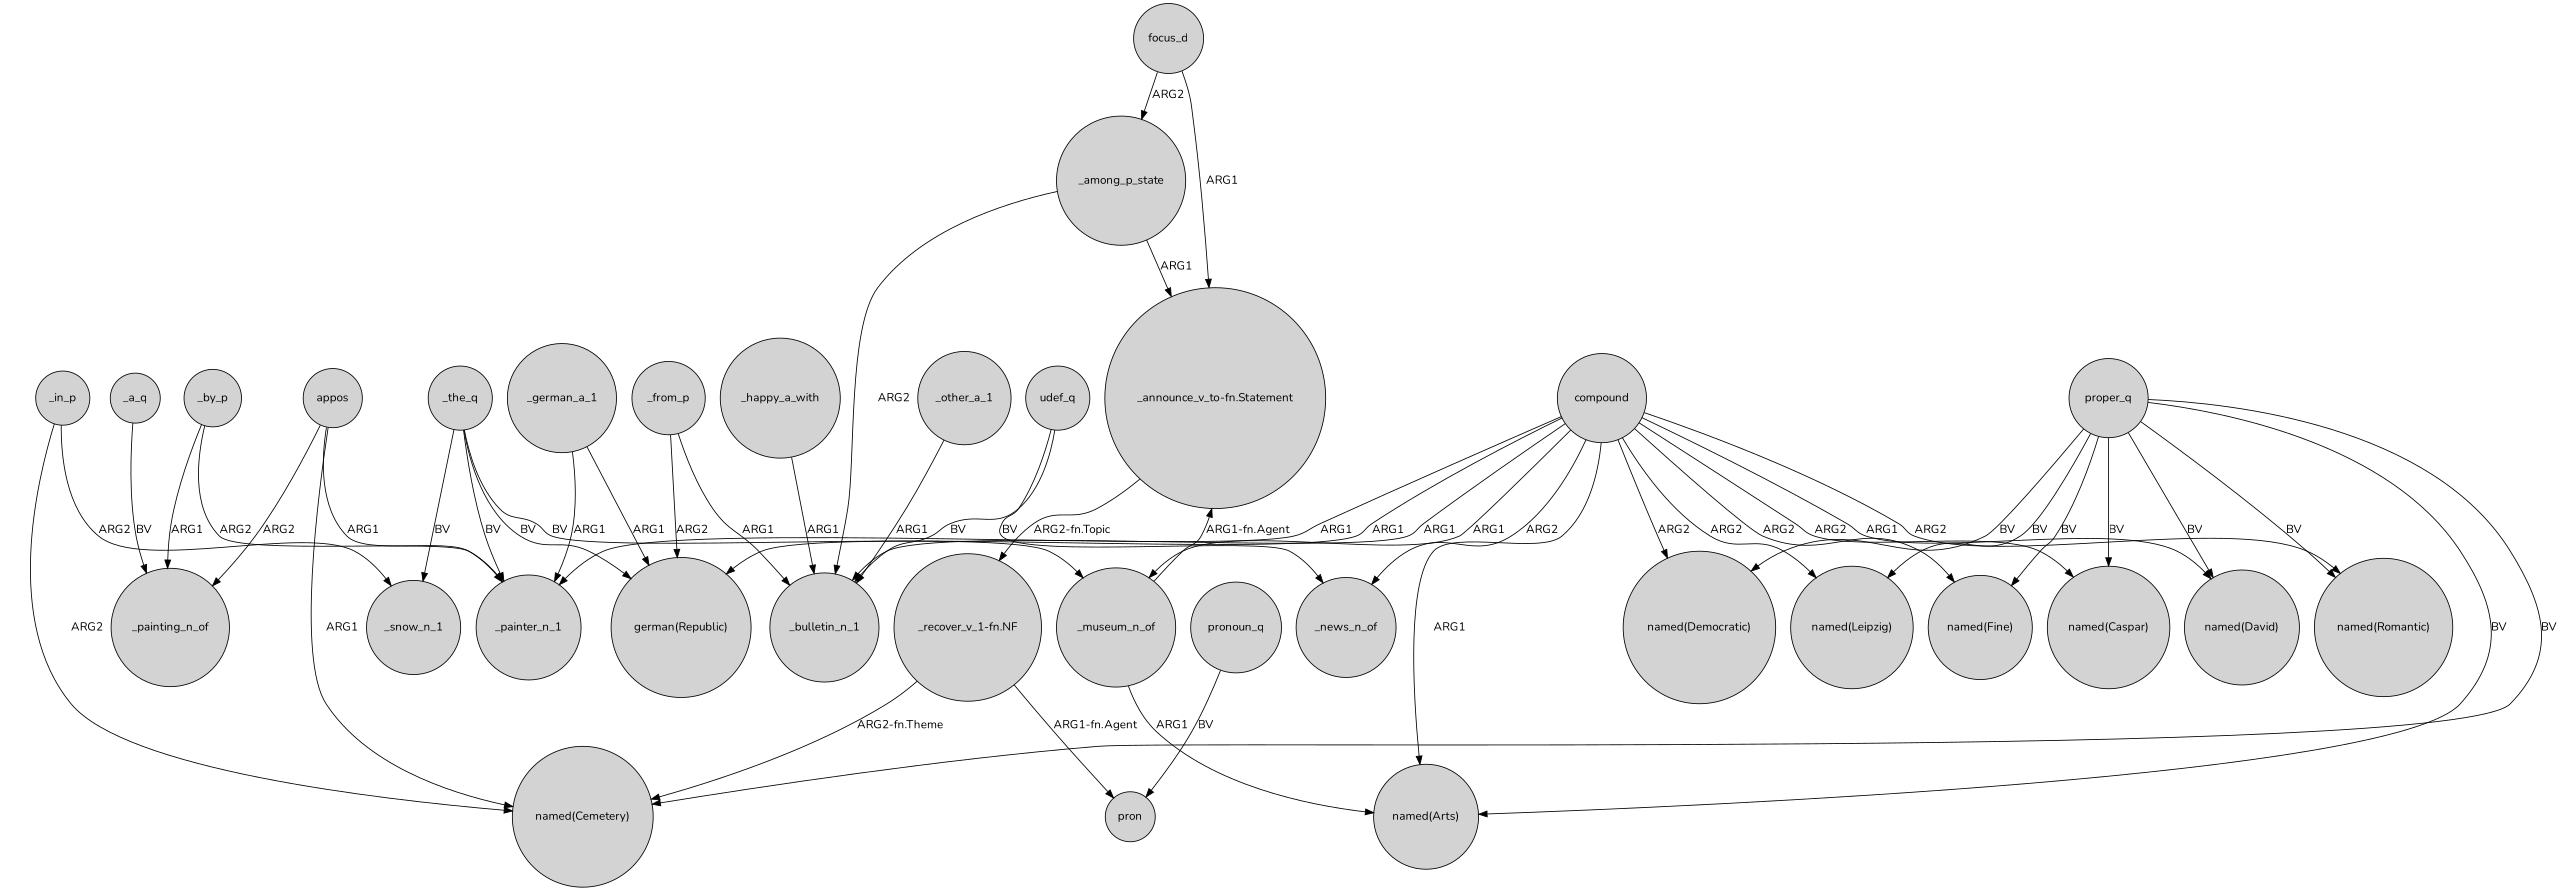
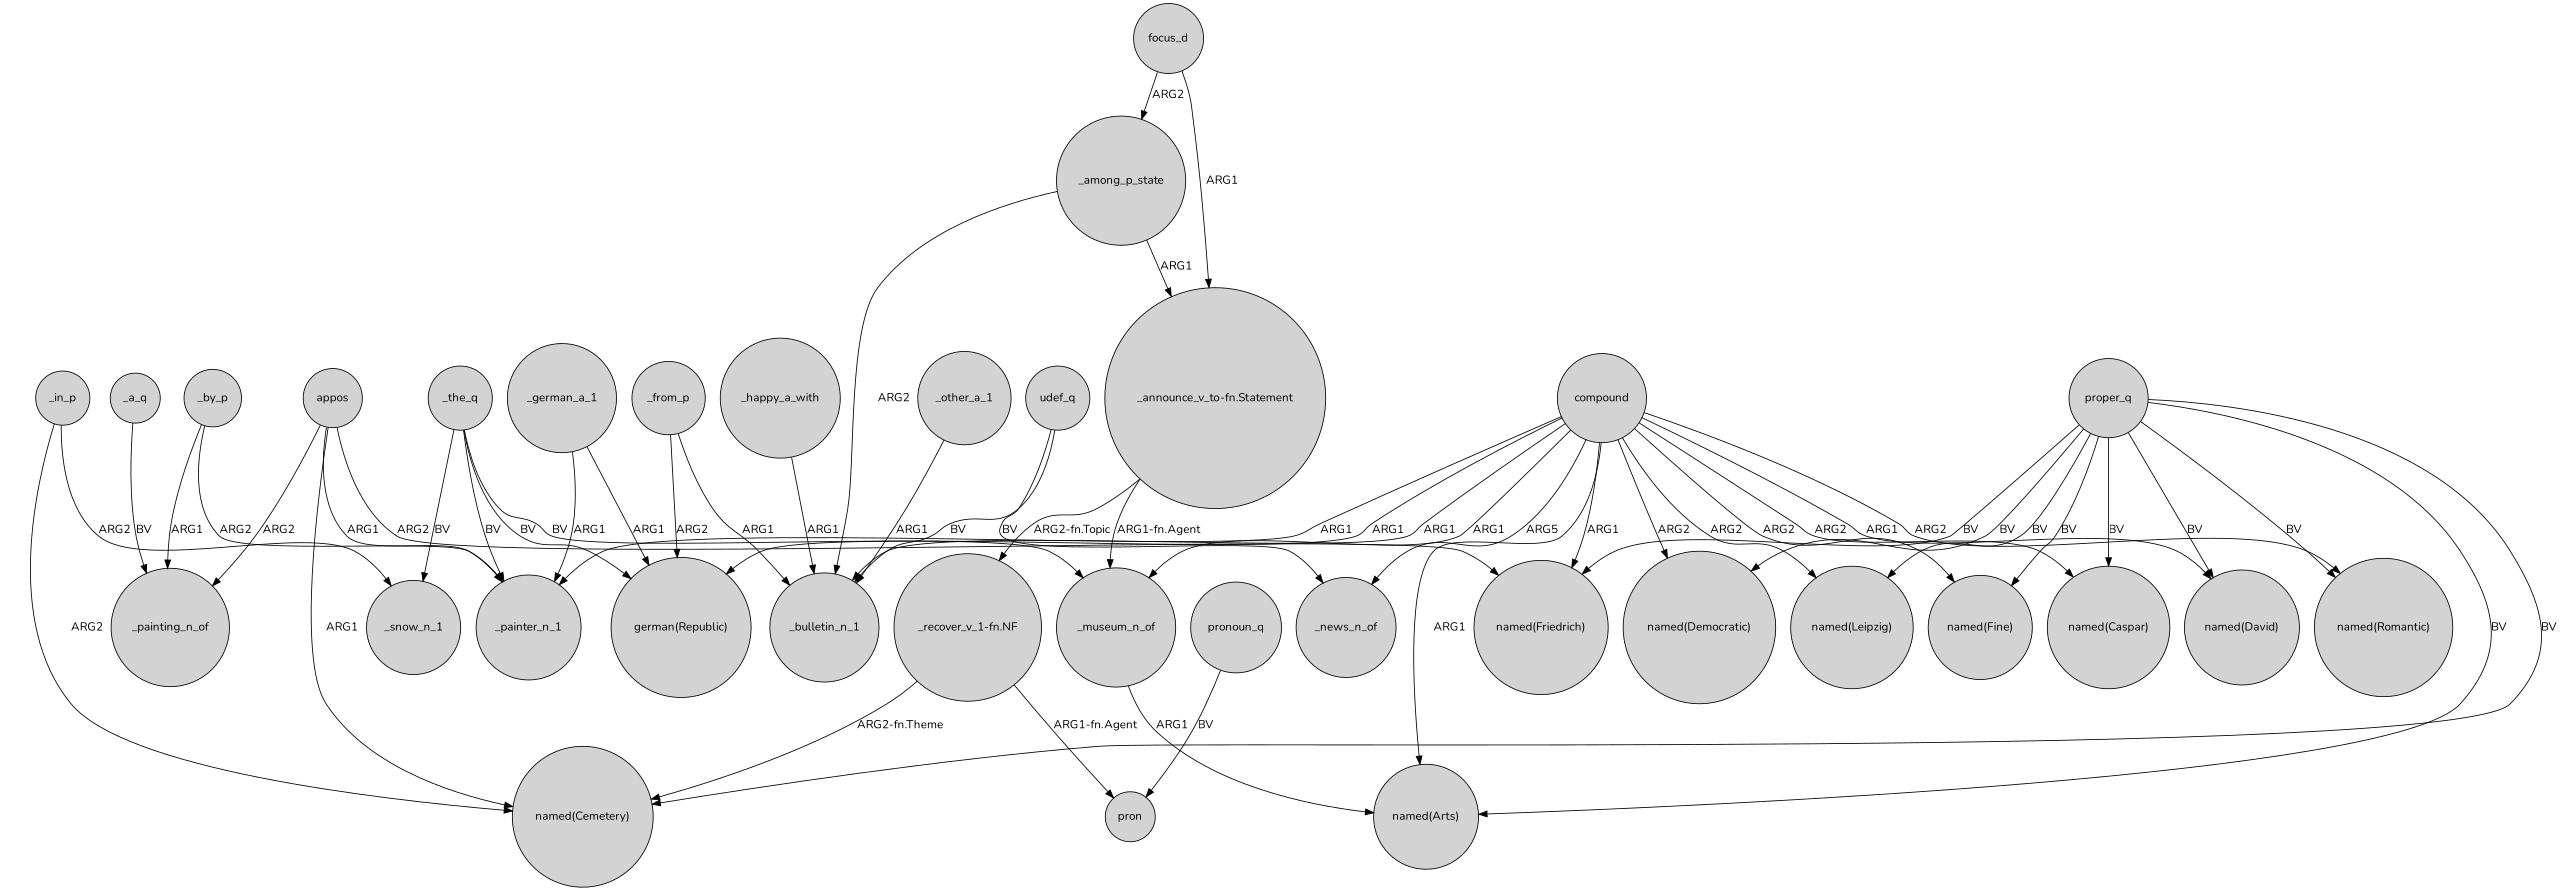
(1542, 530) -> (1542, 530)
(1184, 550) -> (1119, 517)
none -> (1541, 627)
